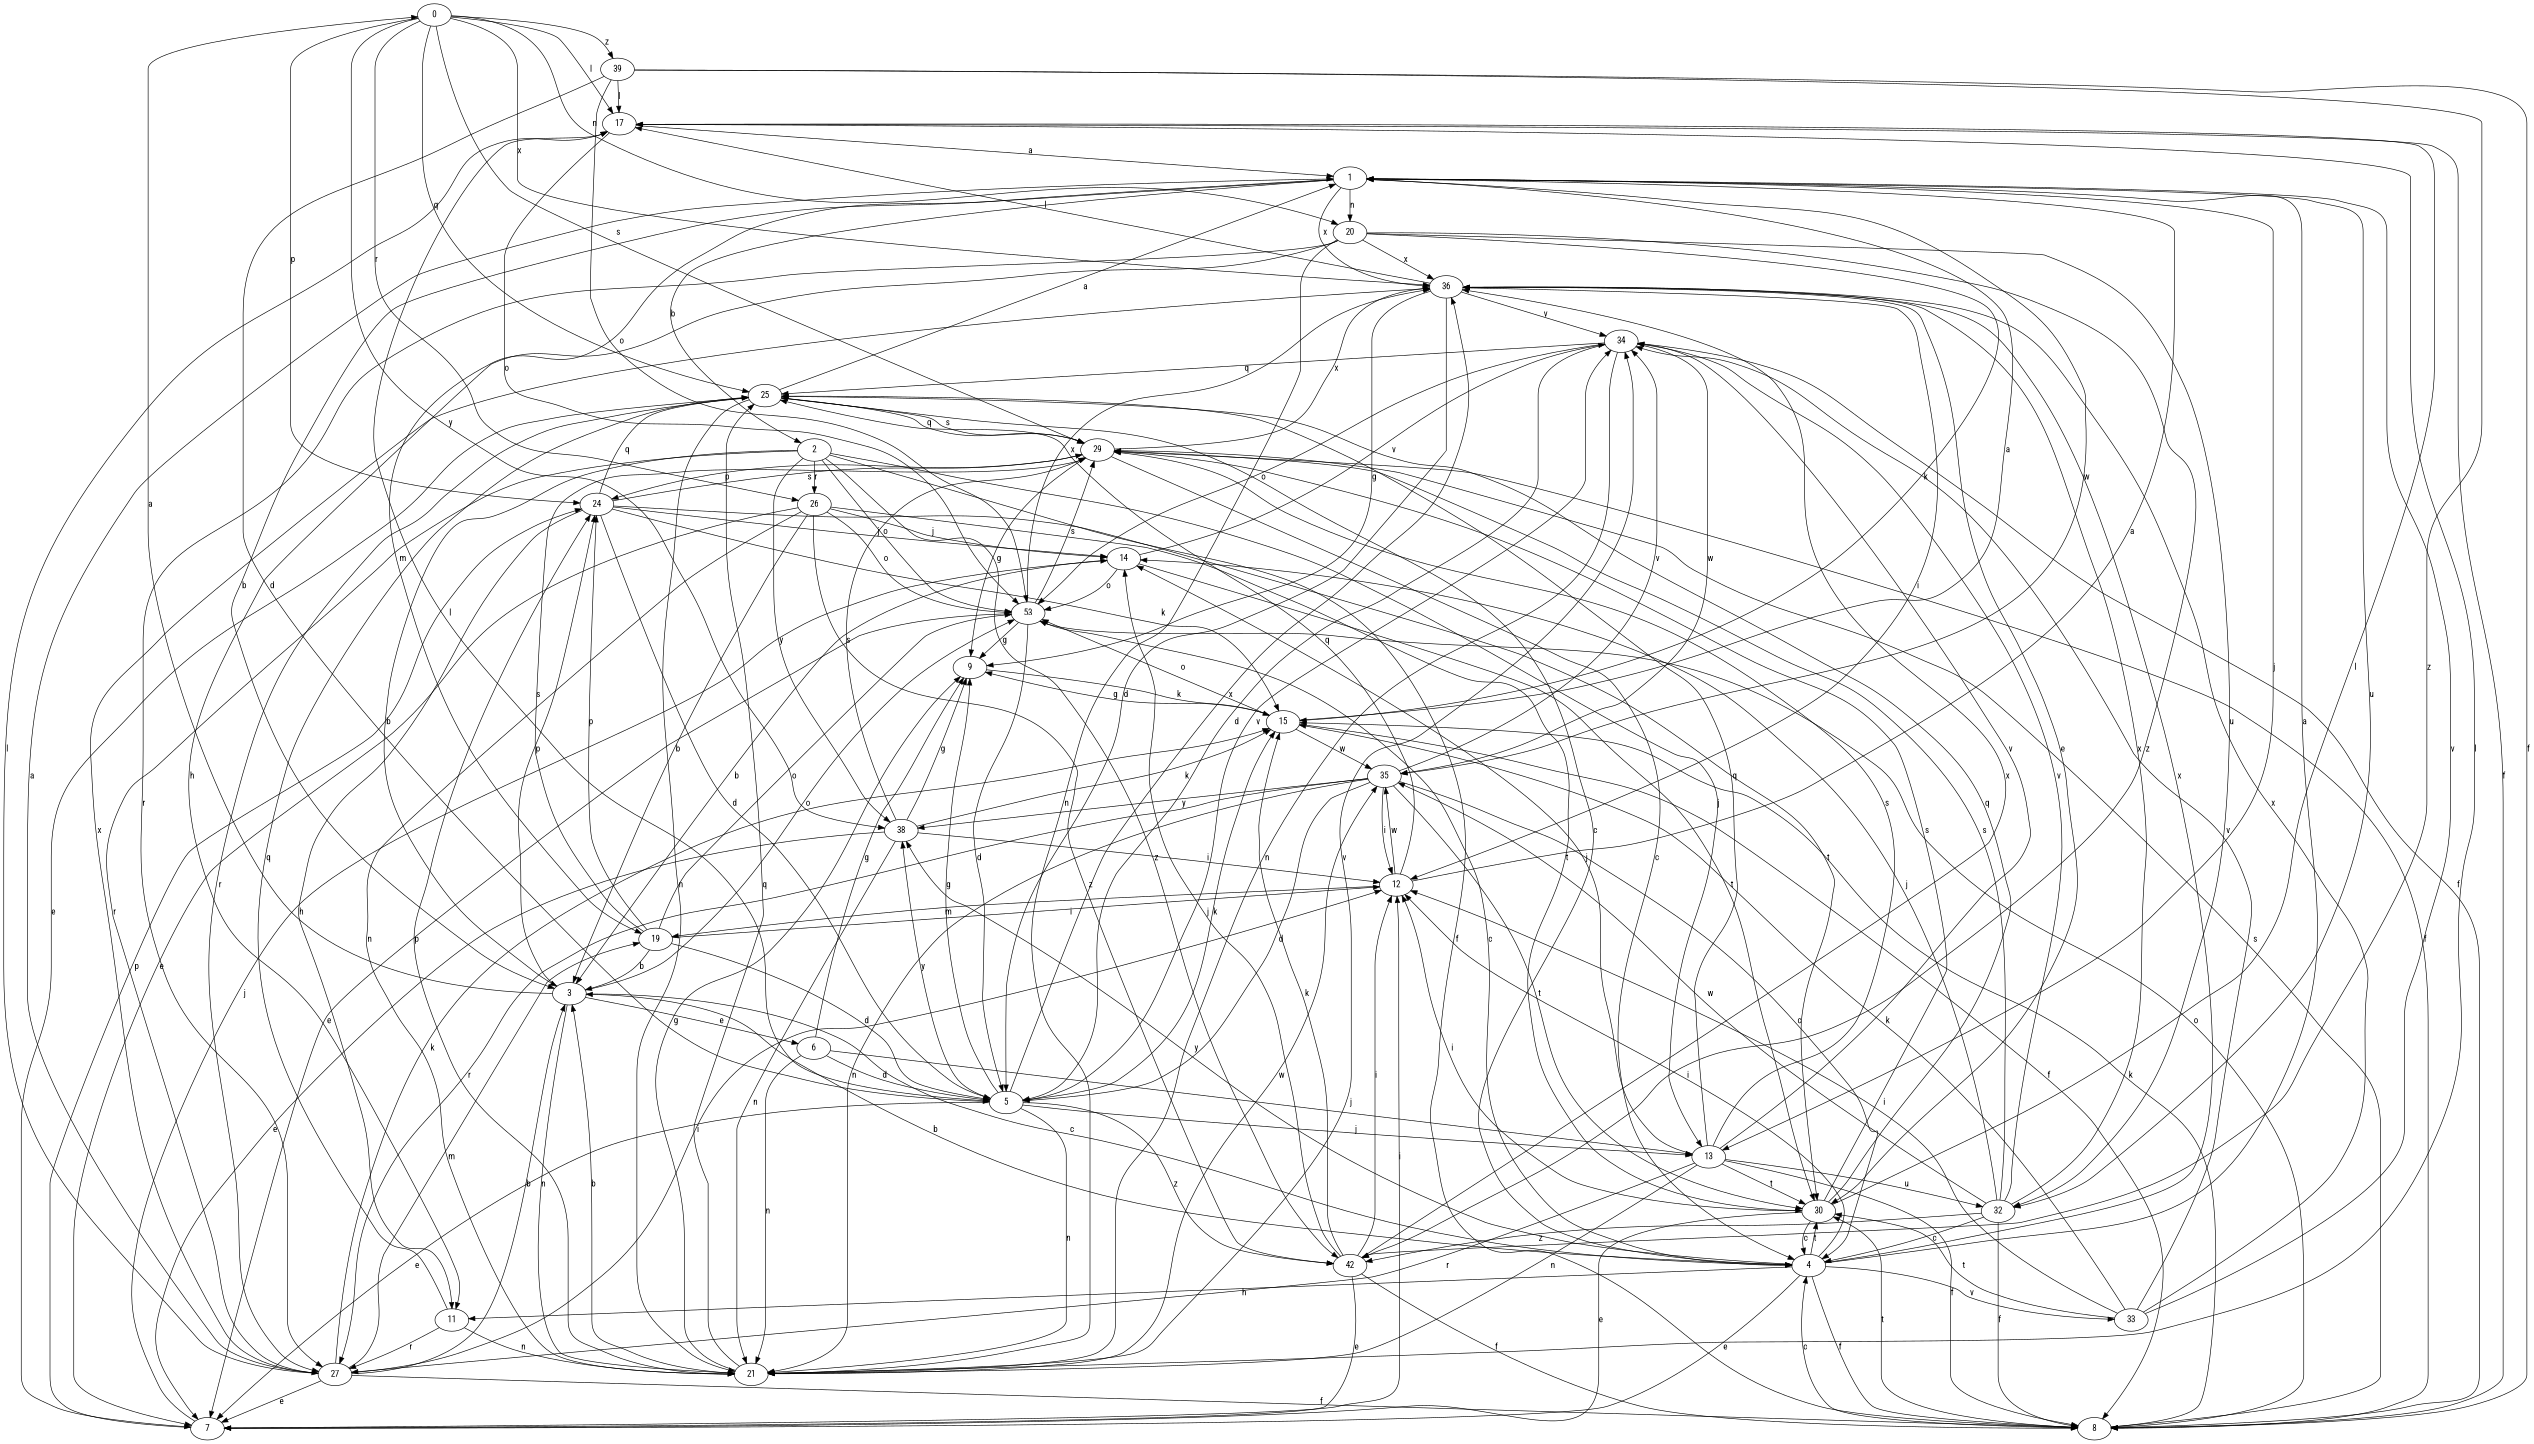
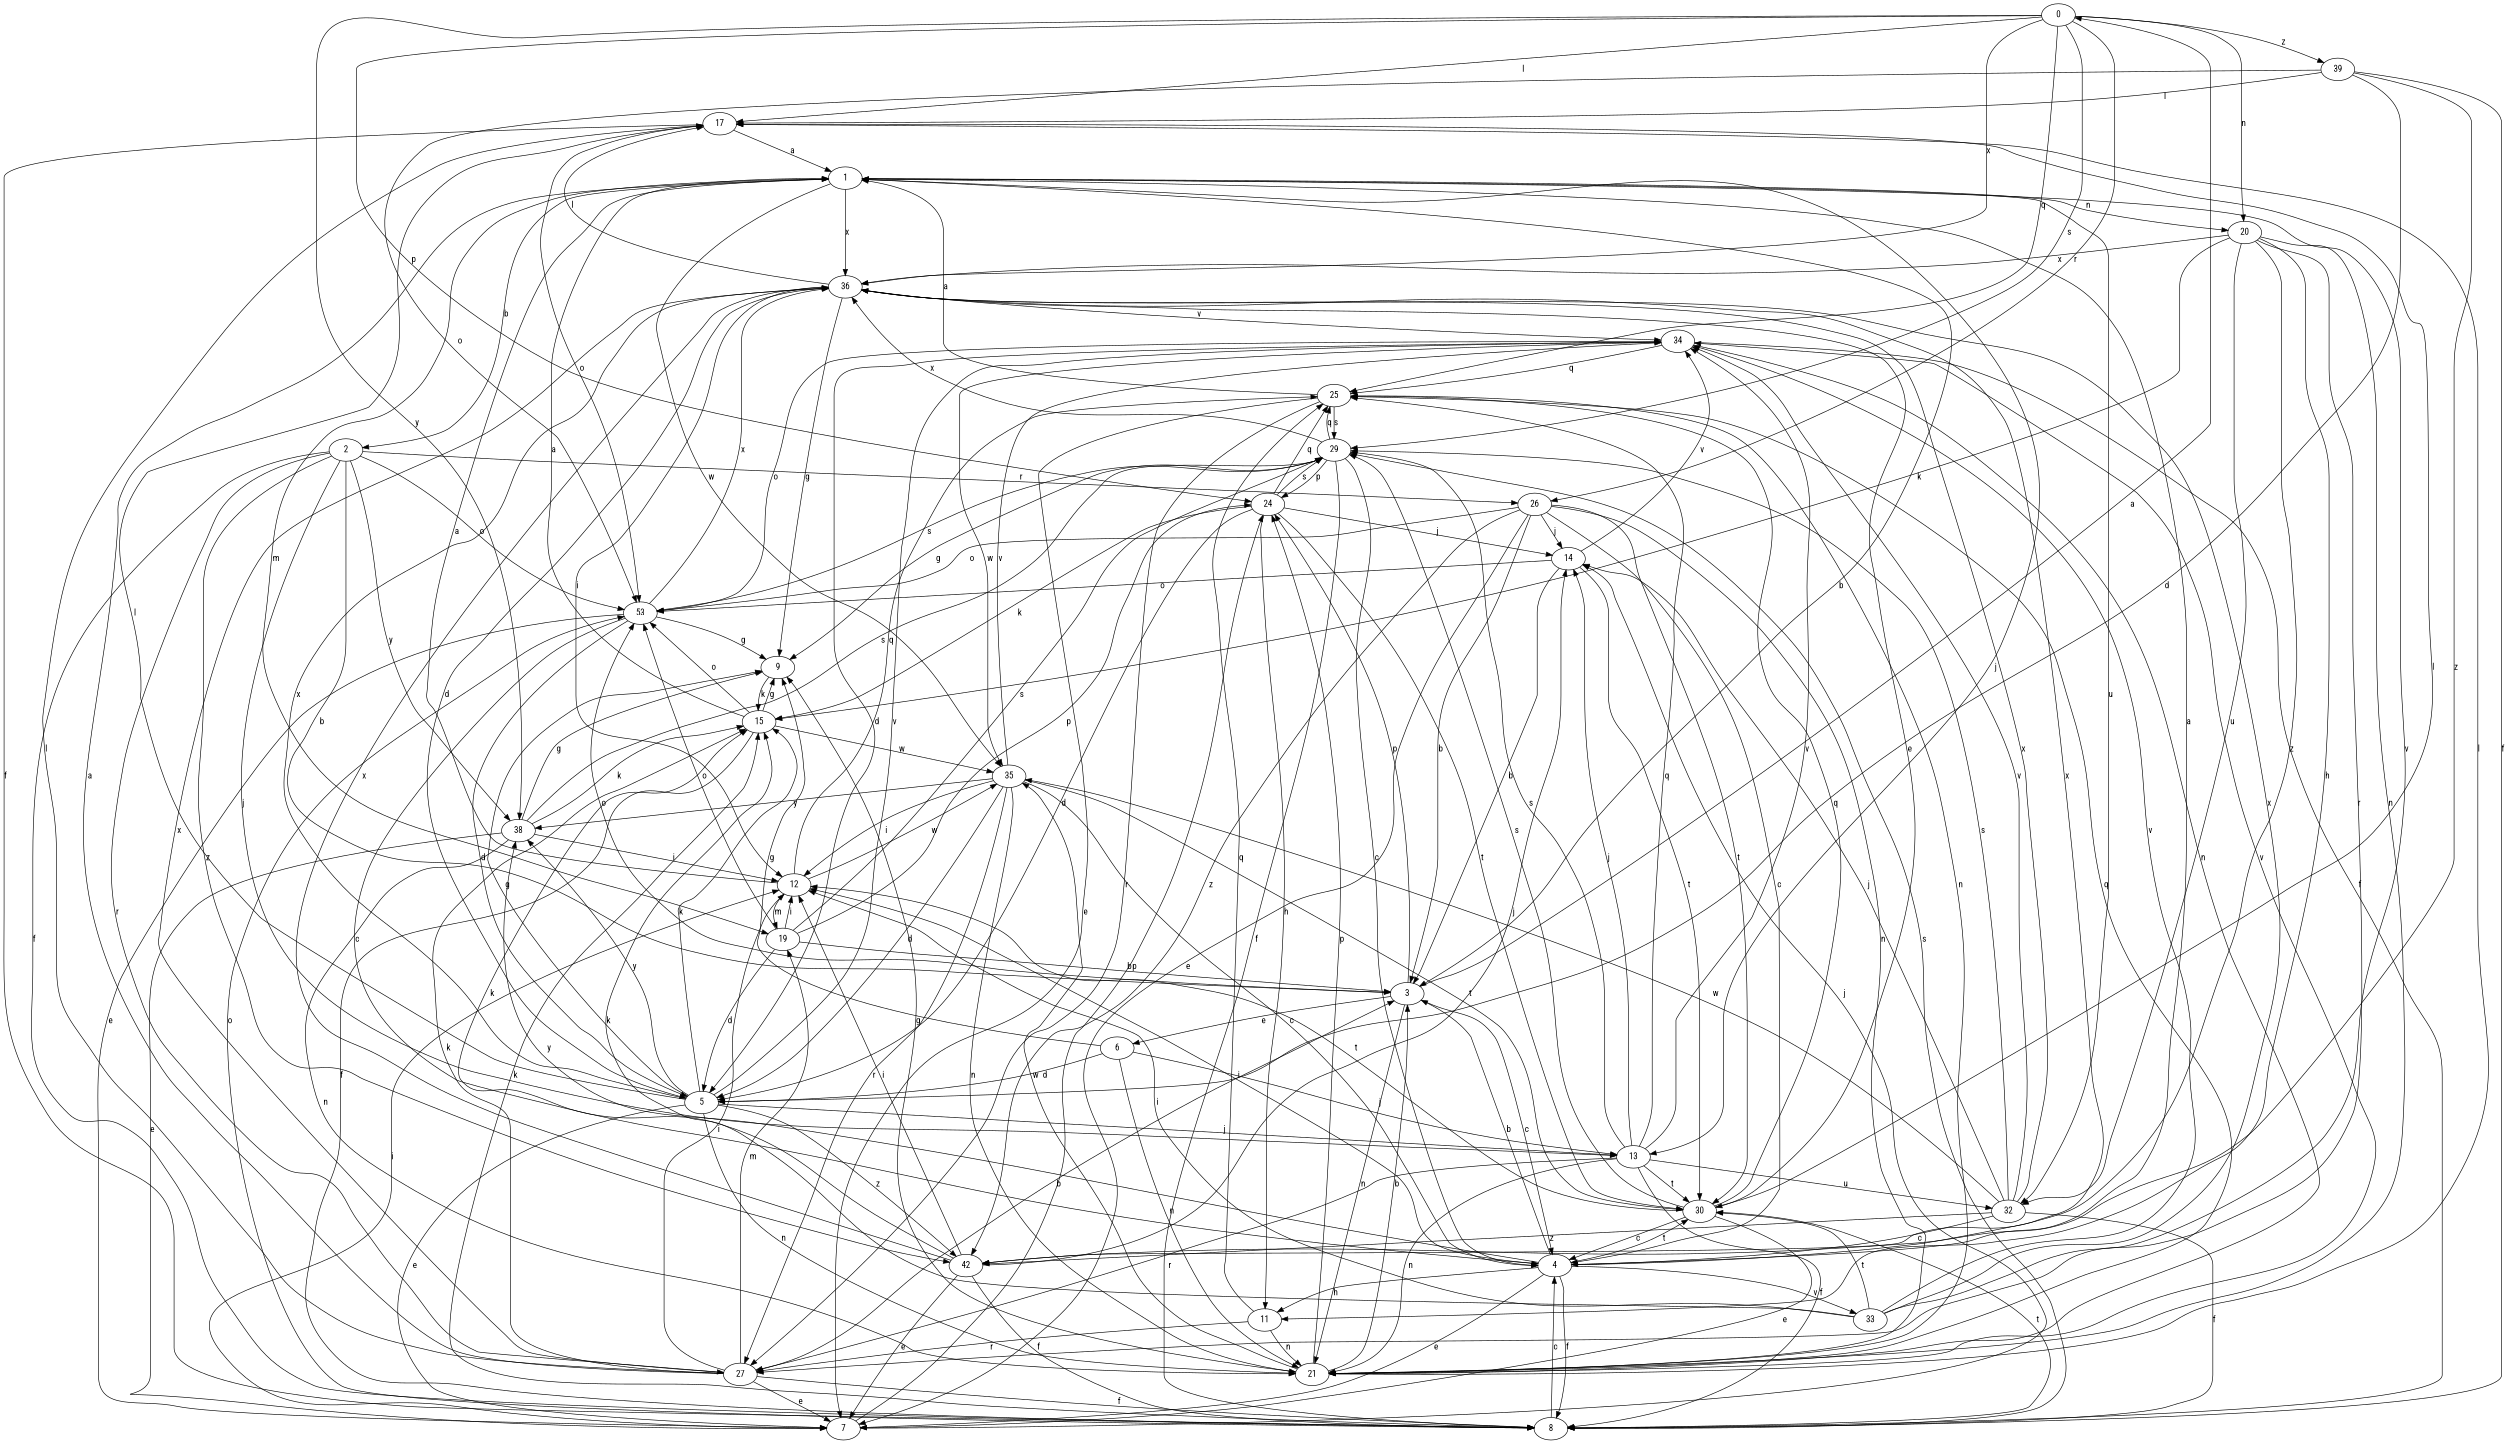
(1563, 721) -> (1779, 920)
(1452, 1048) -> (1356, 1048)
